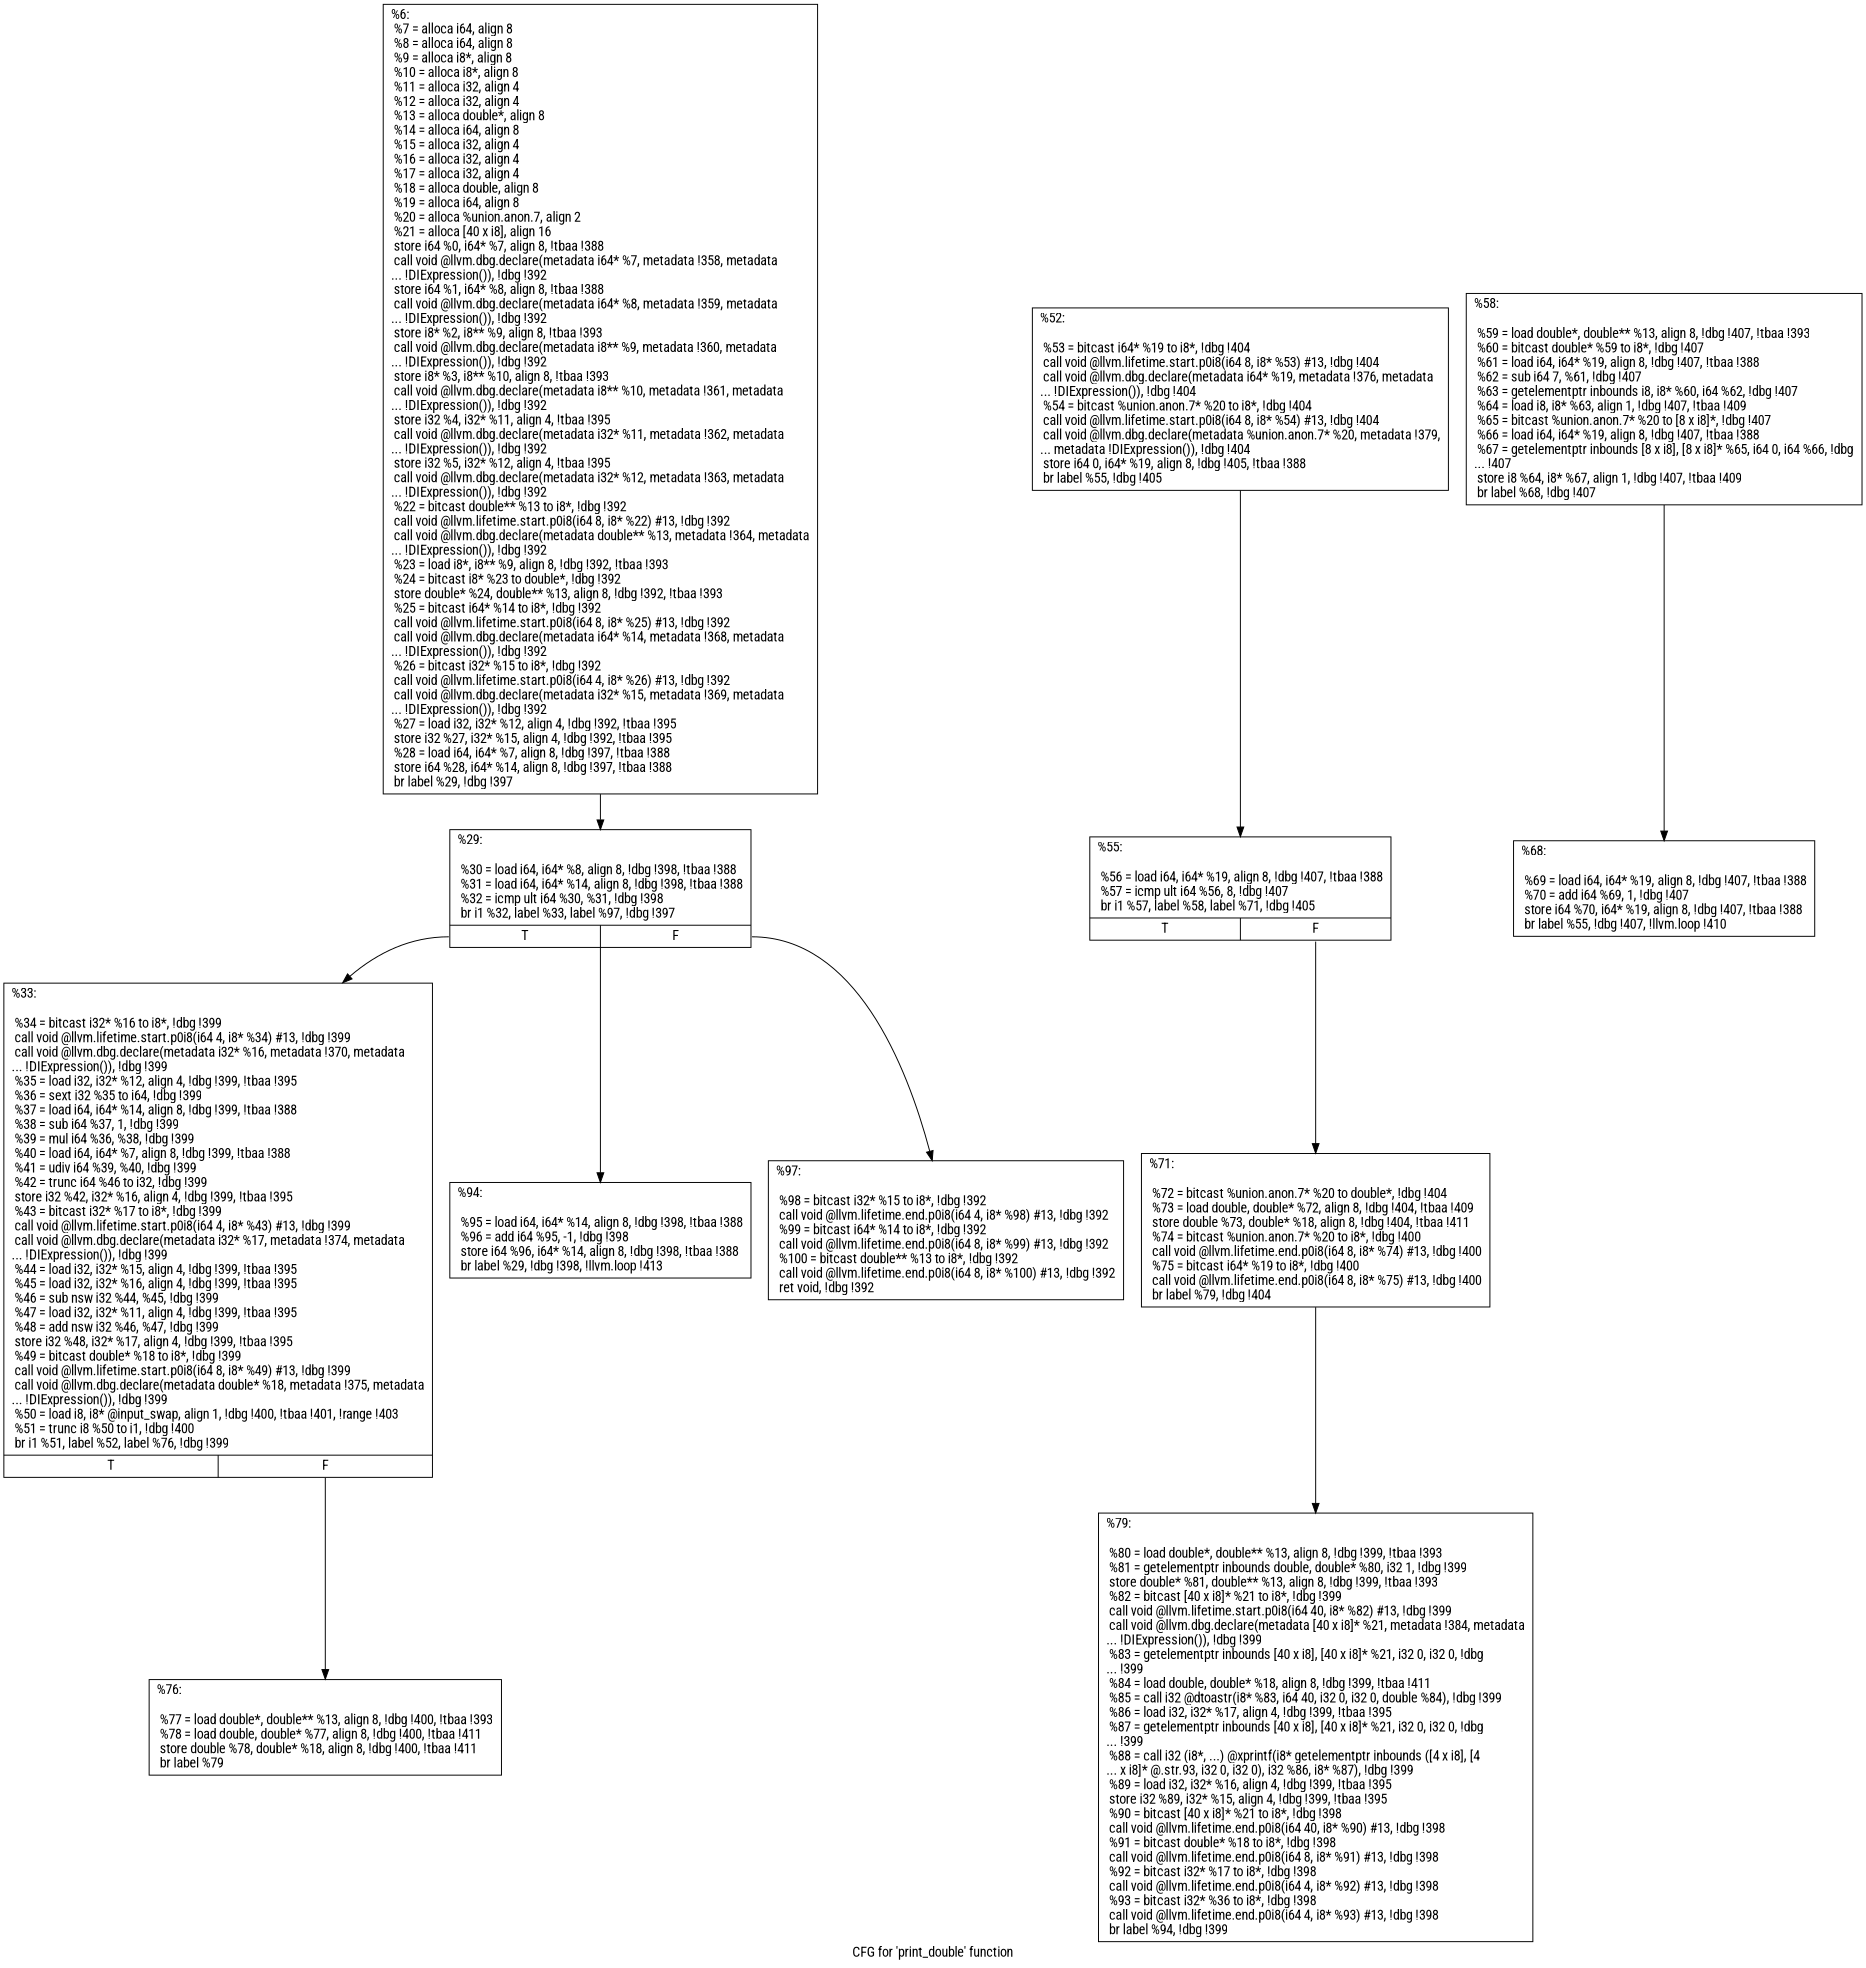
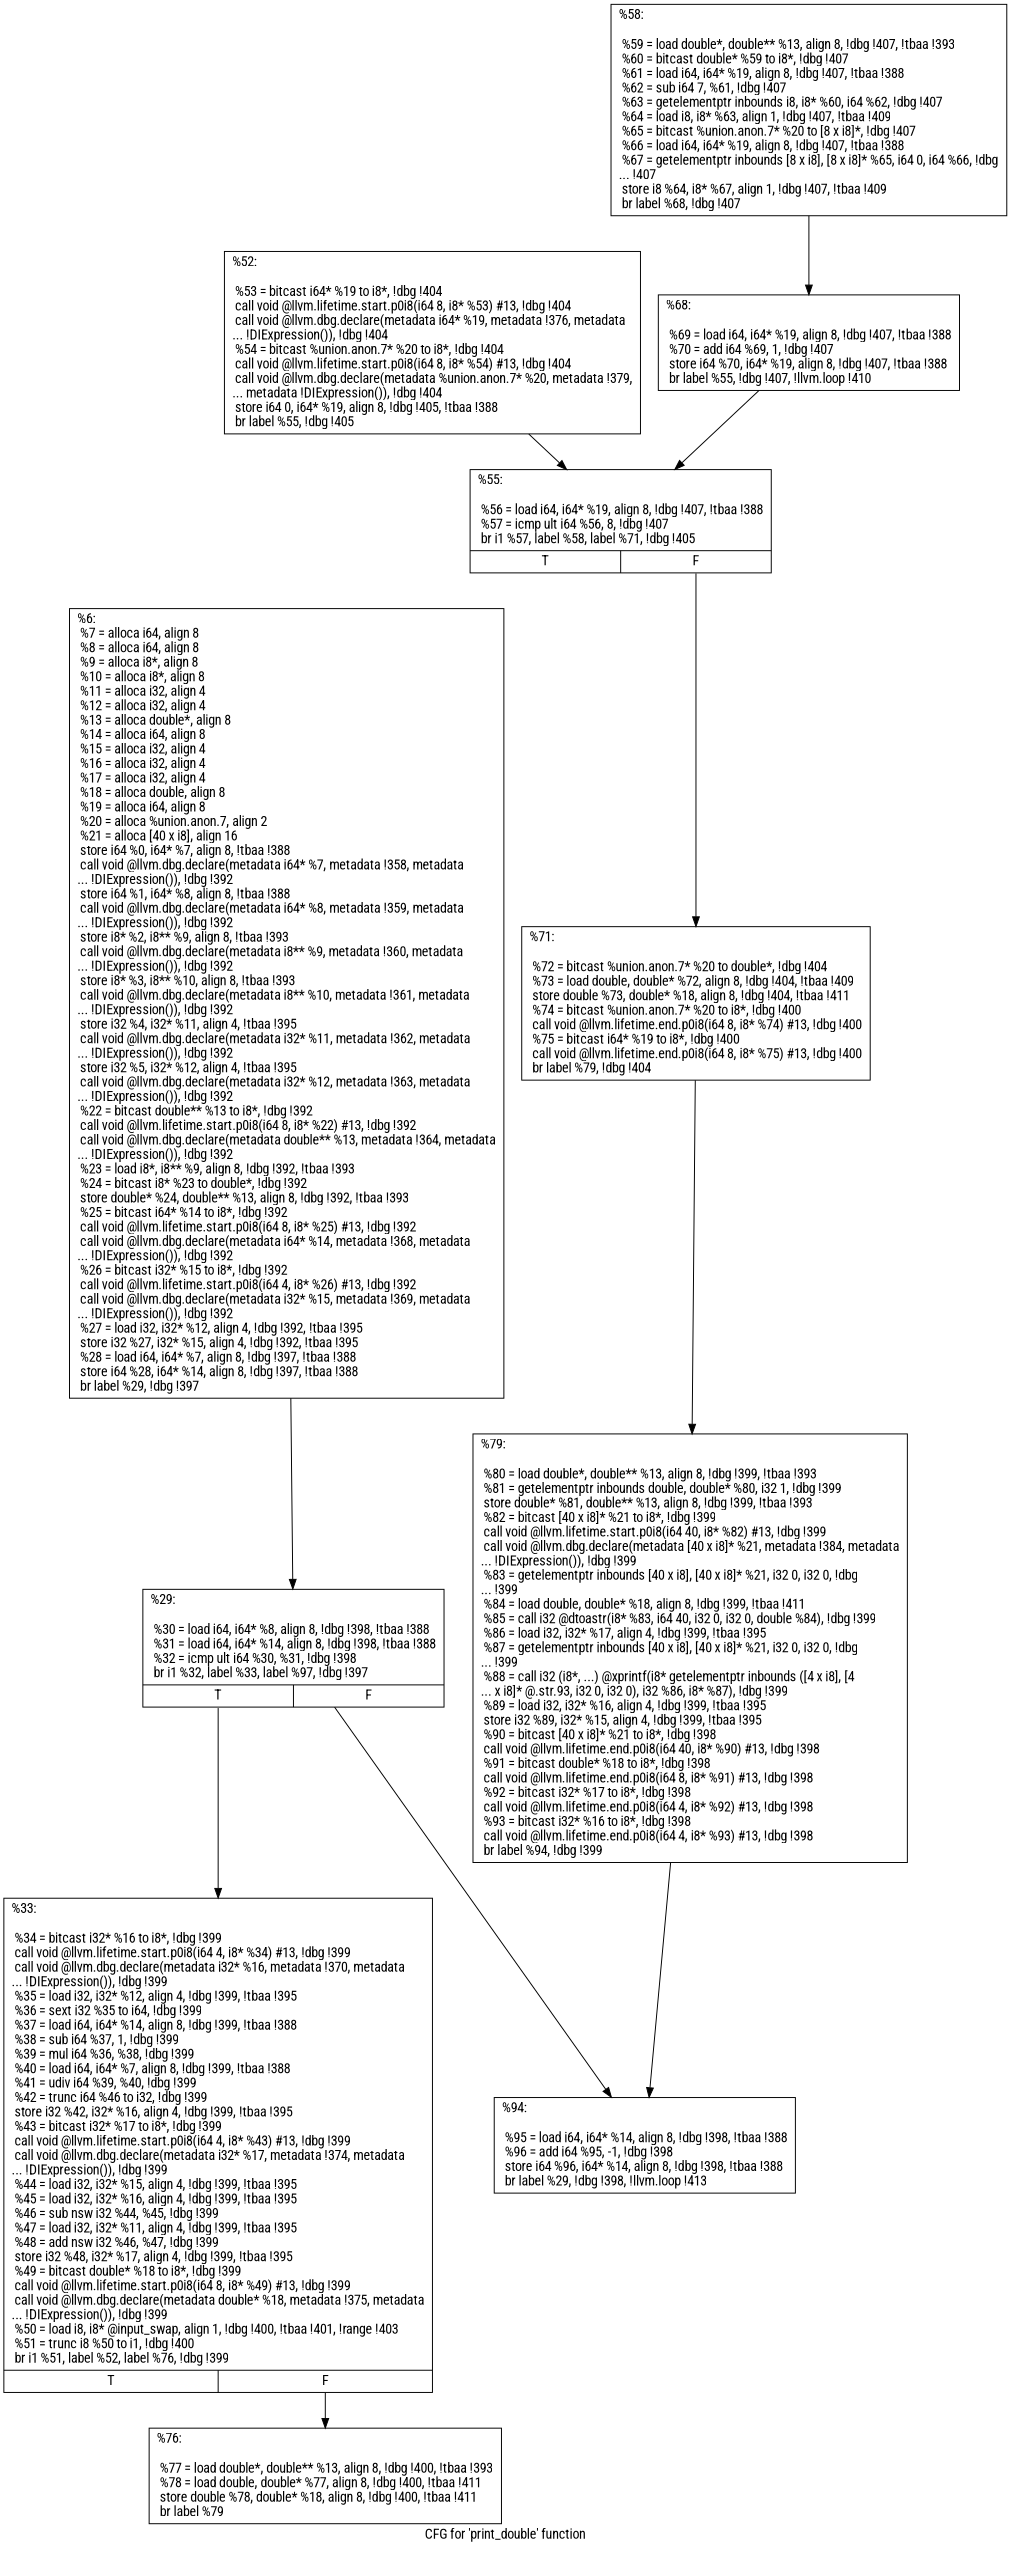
none -> (721, 427)
(946, 1230) -> none
(1211, 1901) -> (586, 1822)
none -> (660, 1975)
